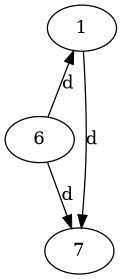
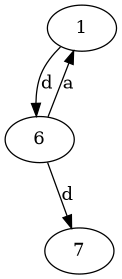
(69, 84) -> (69, 84)
(86, 133) -> (42, 72)
